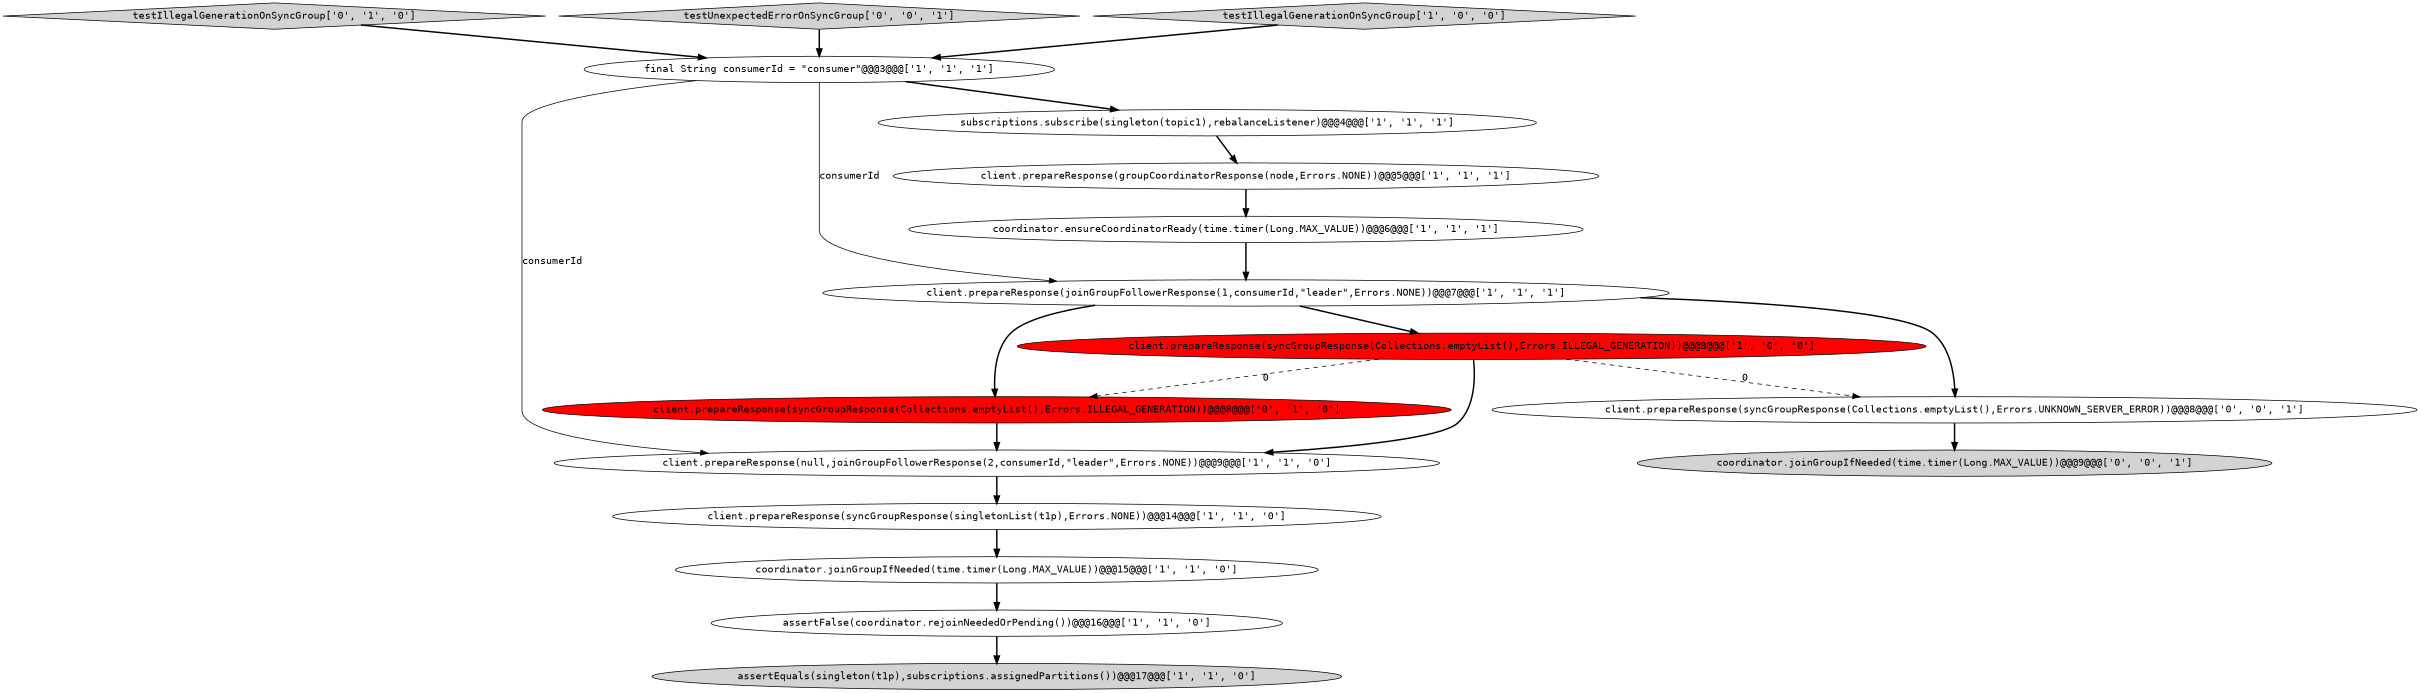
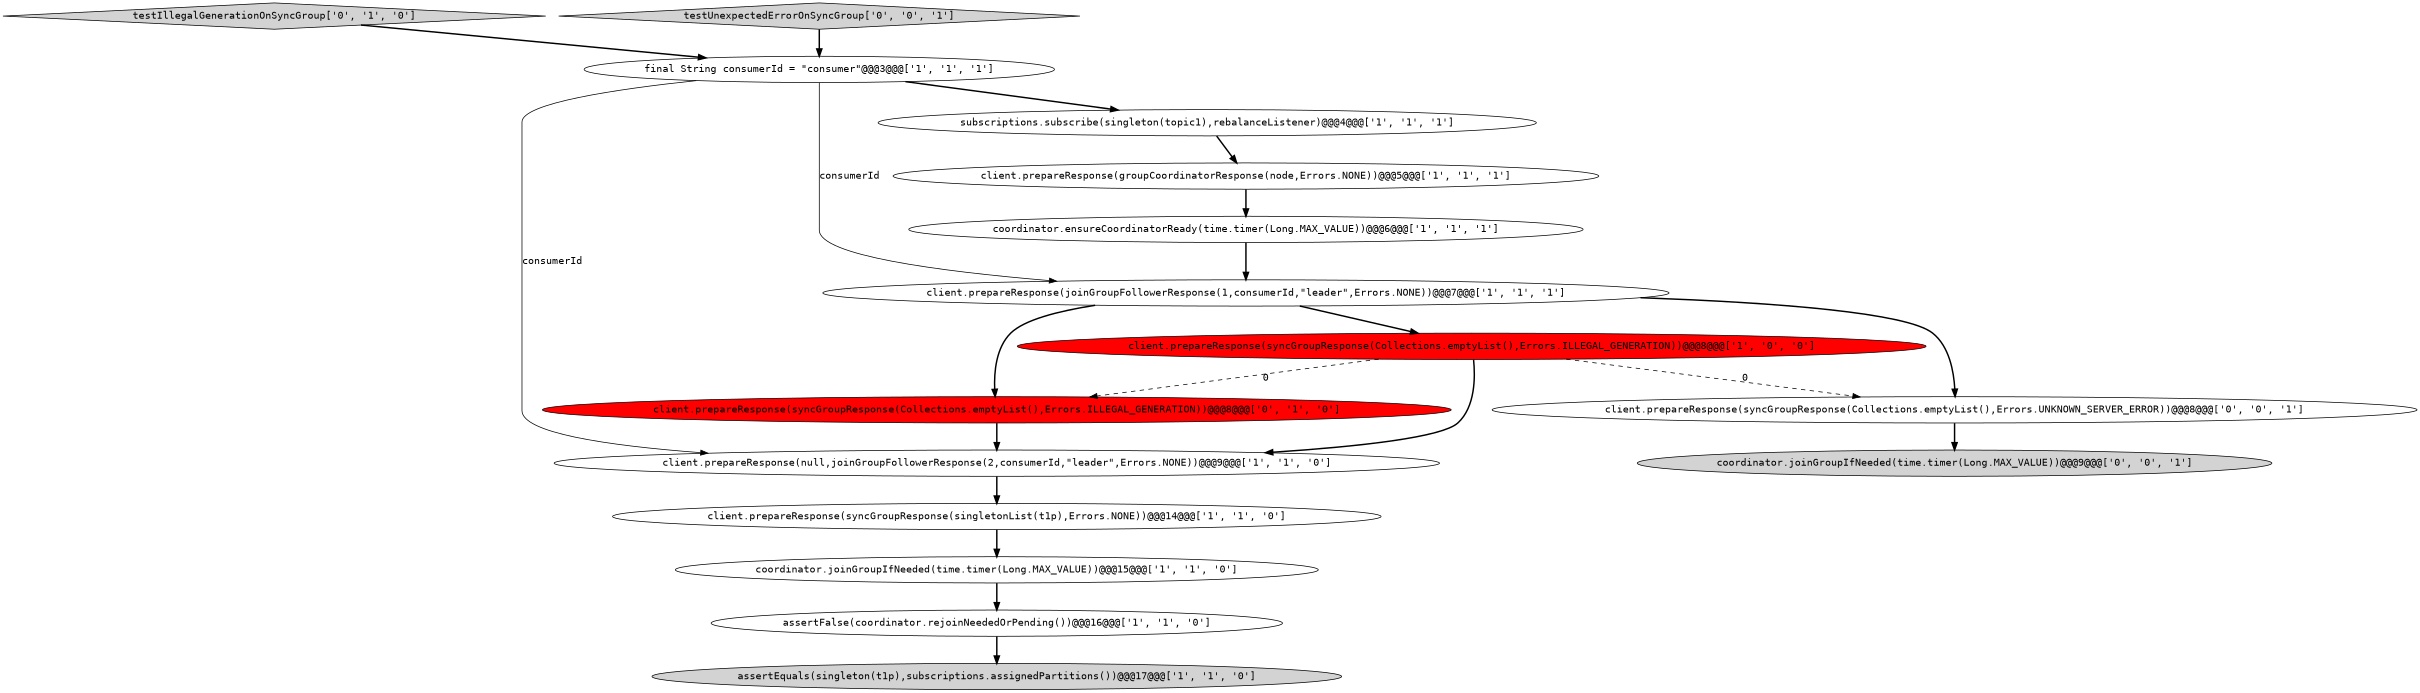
(1364, 16) -> none
